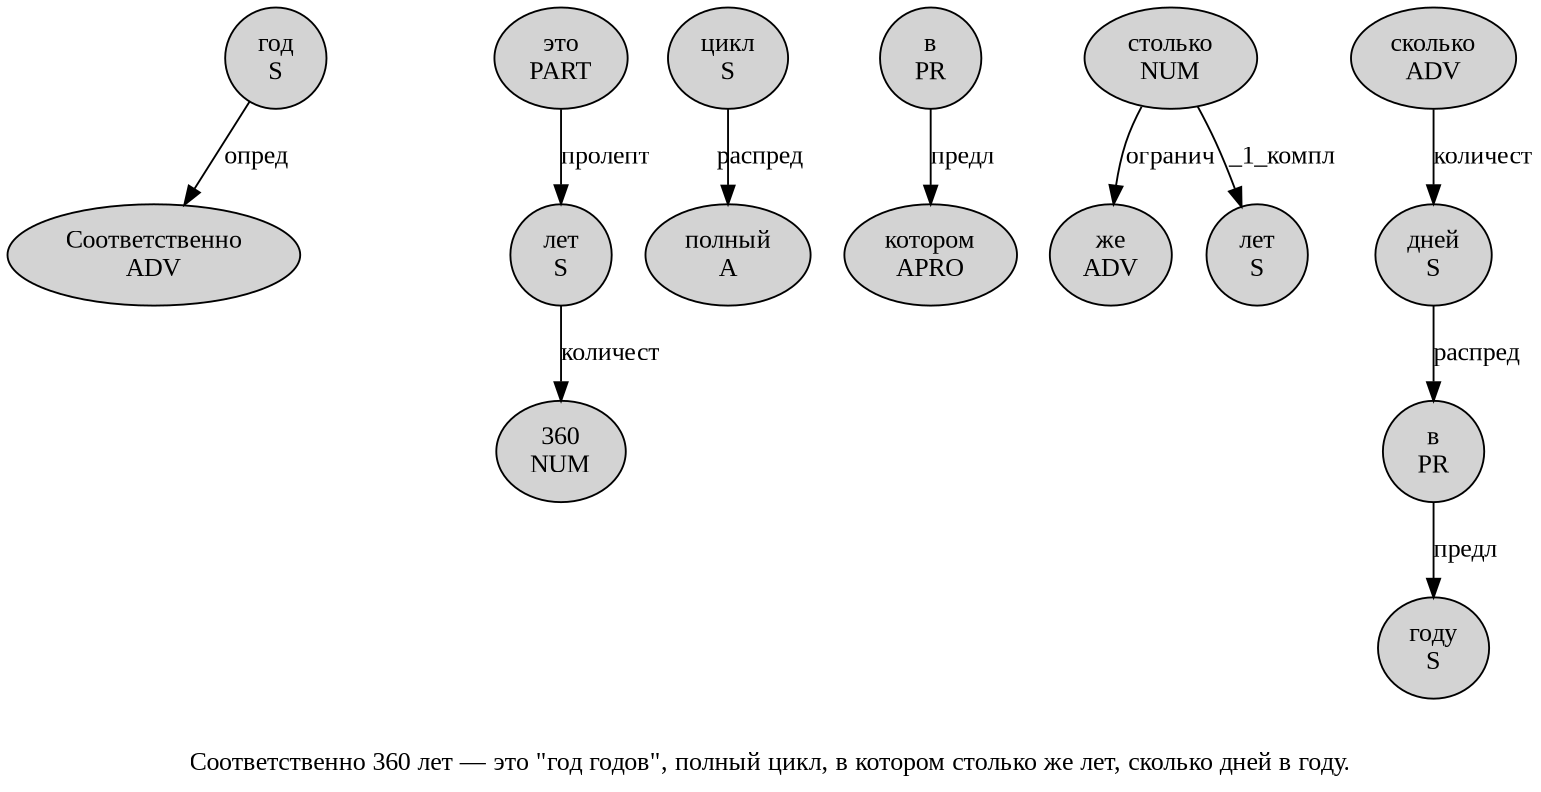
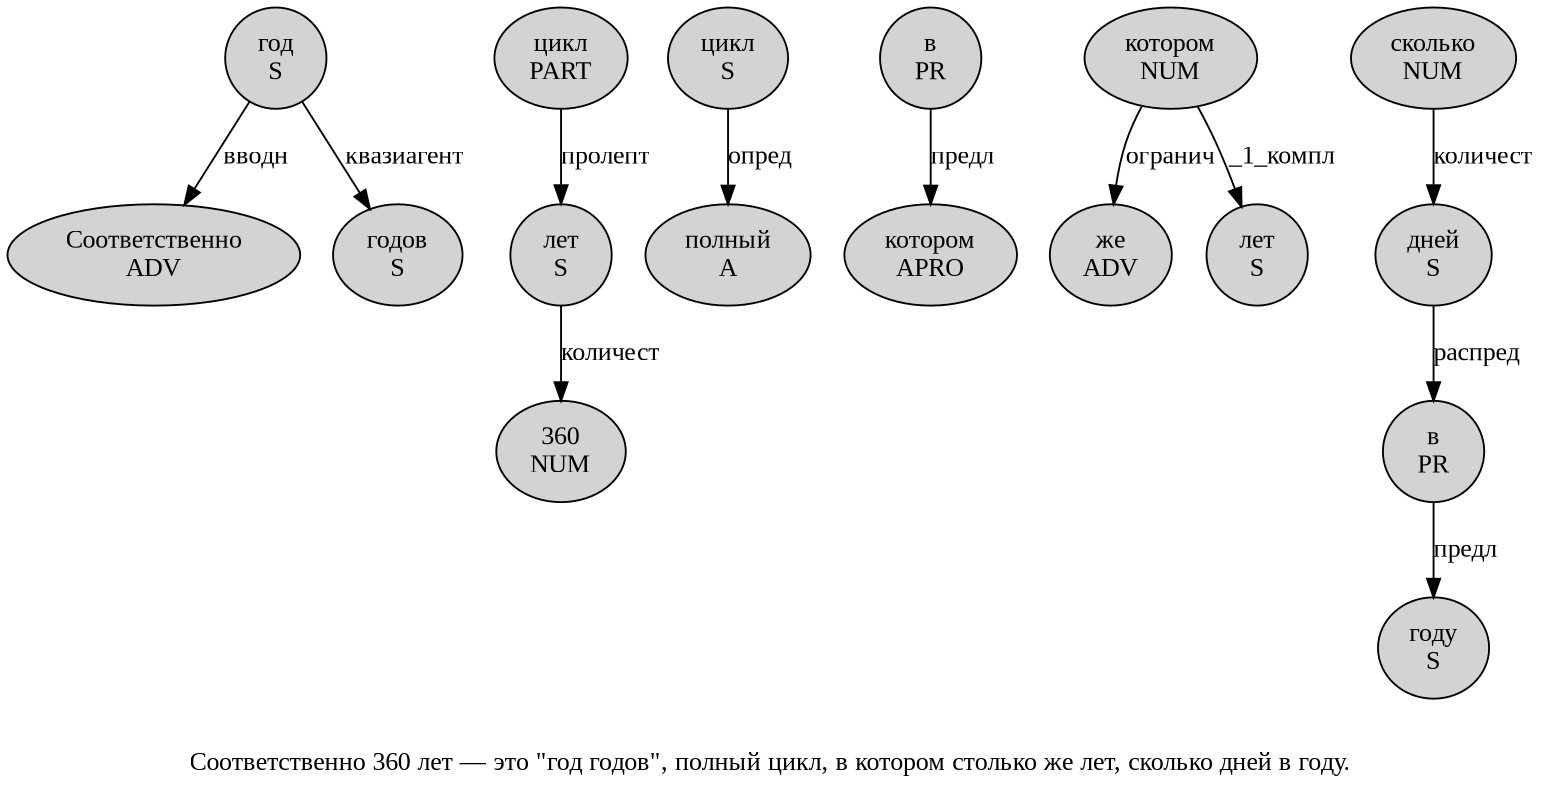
(561, 58) -> (561, 58)
(1171, 58) -> (1171, 58)
(1434, 58) -> (1434, 58)
(256, 157) -> (256, 157)
(760, 157) -> (760, 157)
none -> (398, 255)
